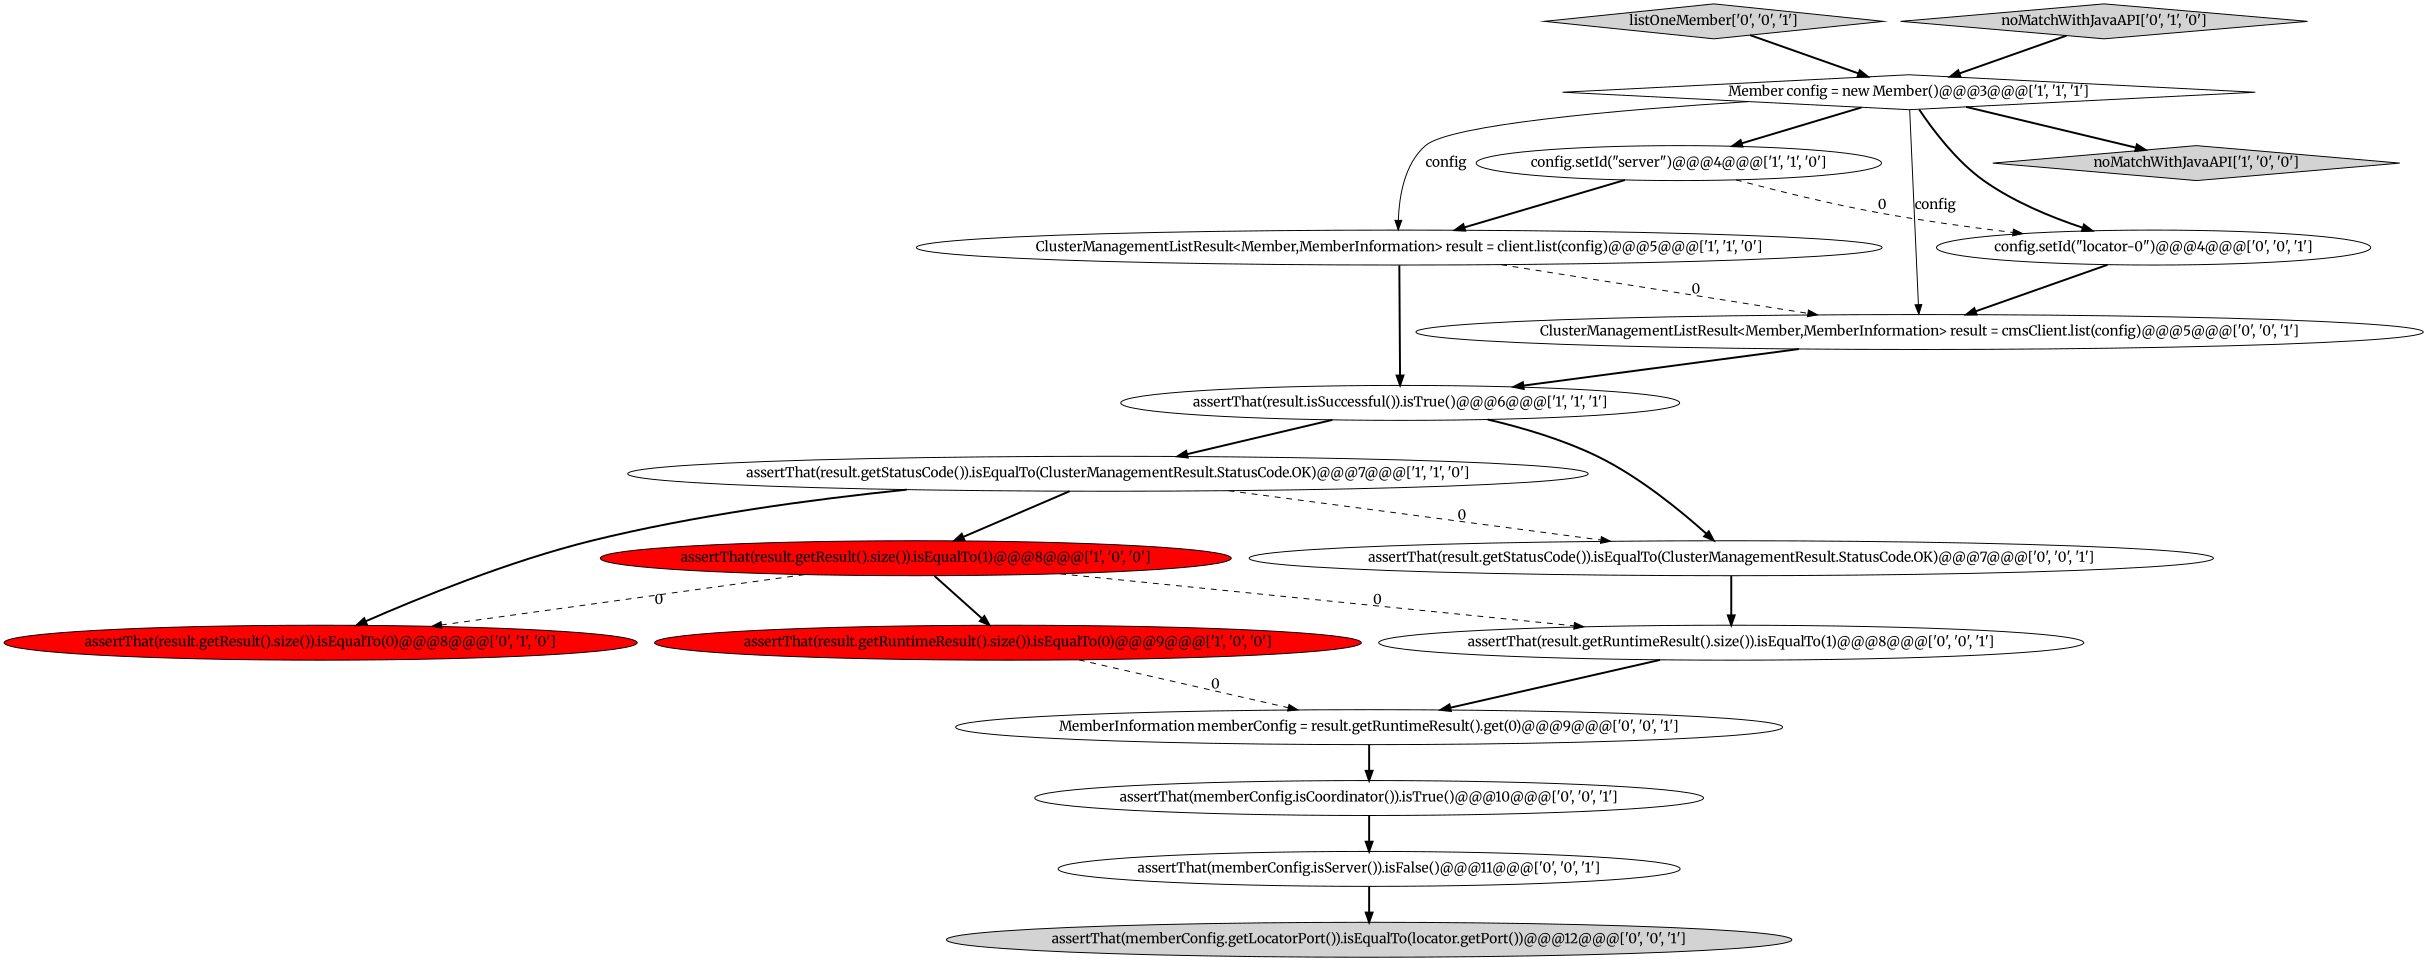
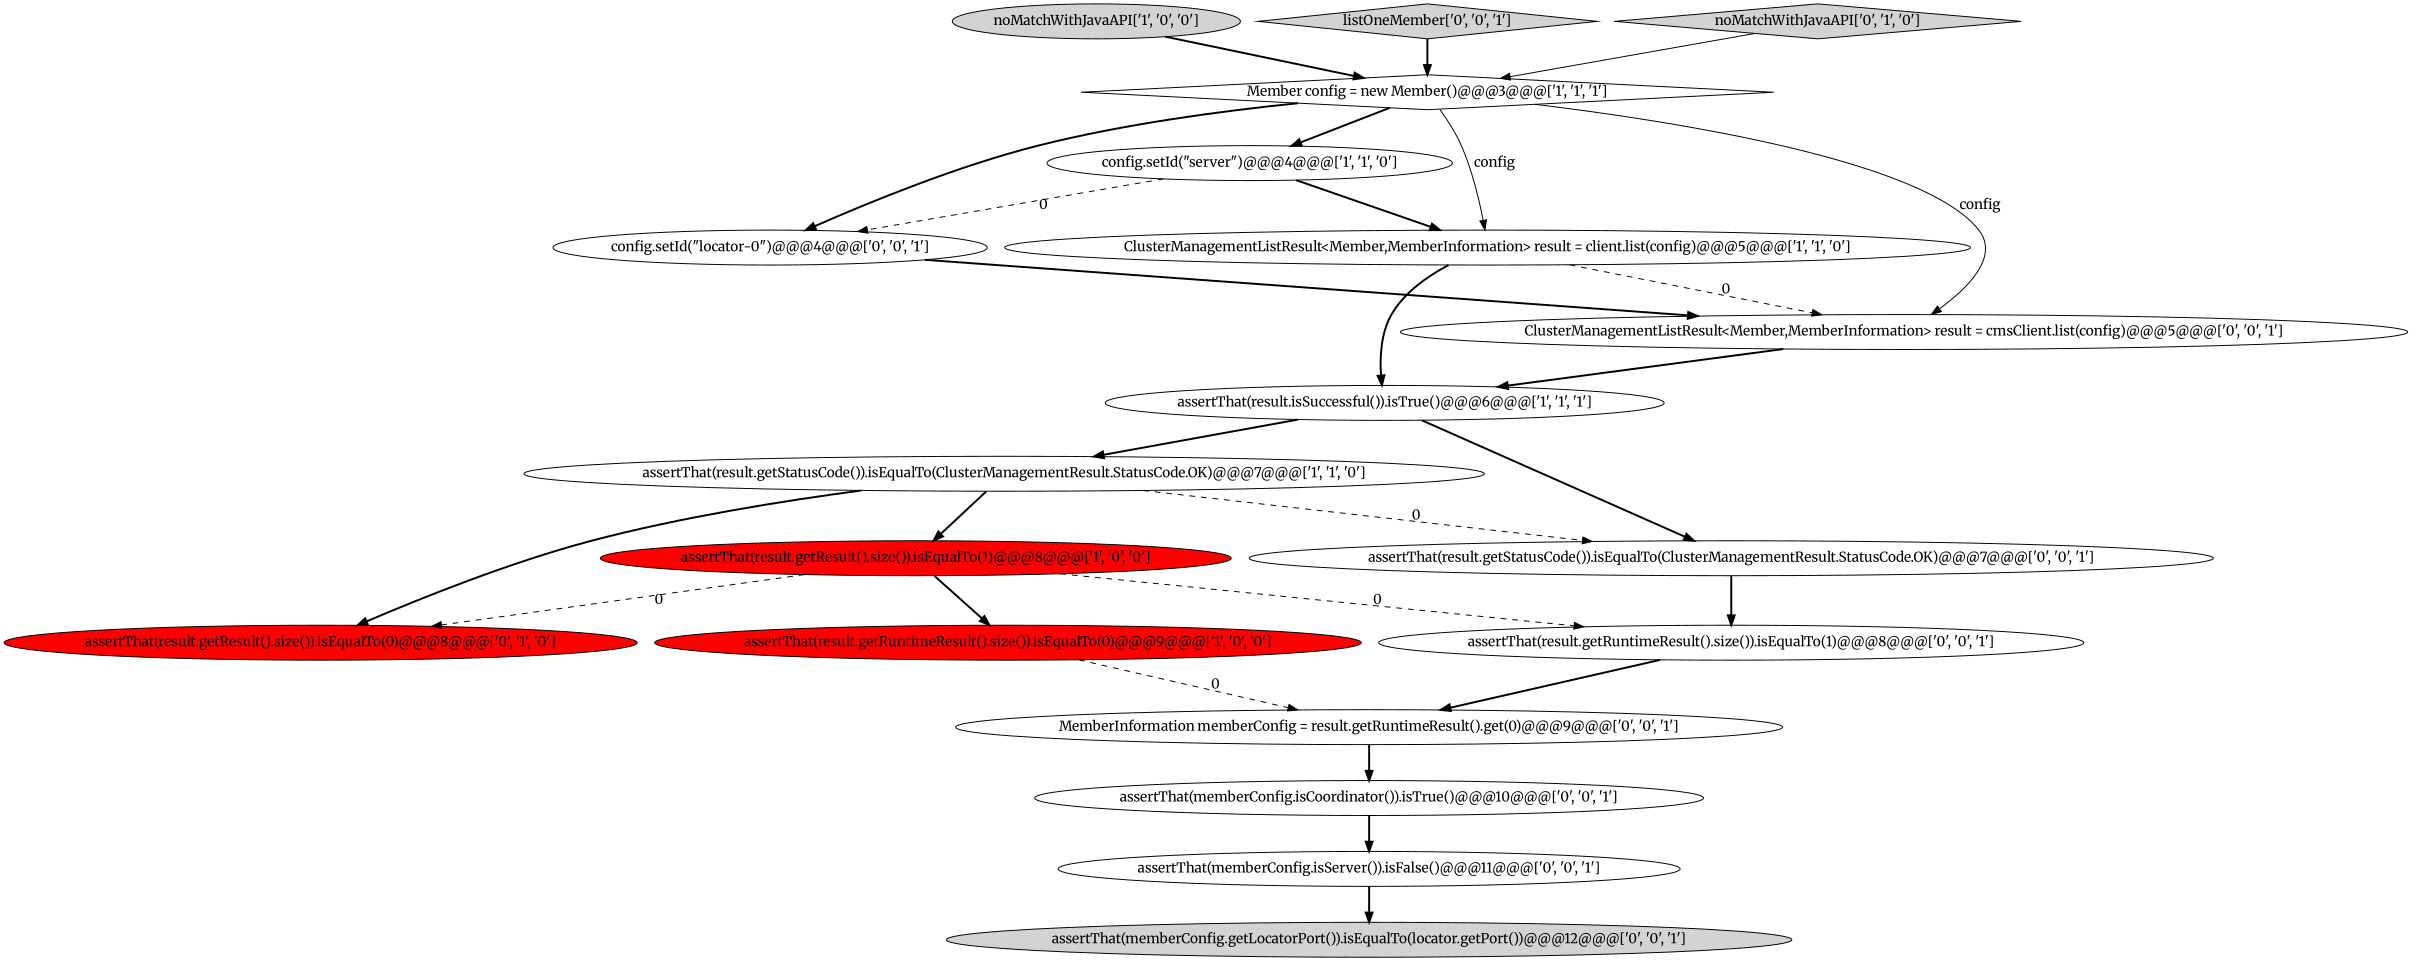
(2013, 55) -> (1632, 55)
(2051, 127) -> (1260, 56)
(2196, 163) -> (1096, 21)
